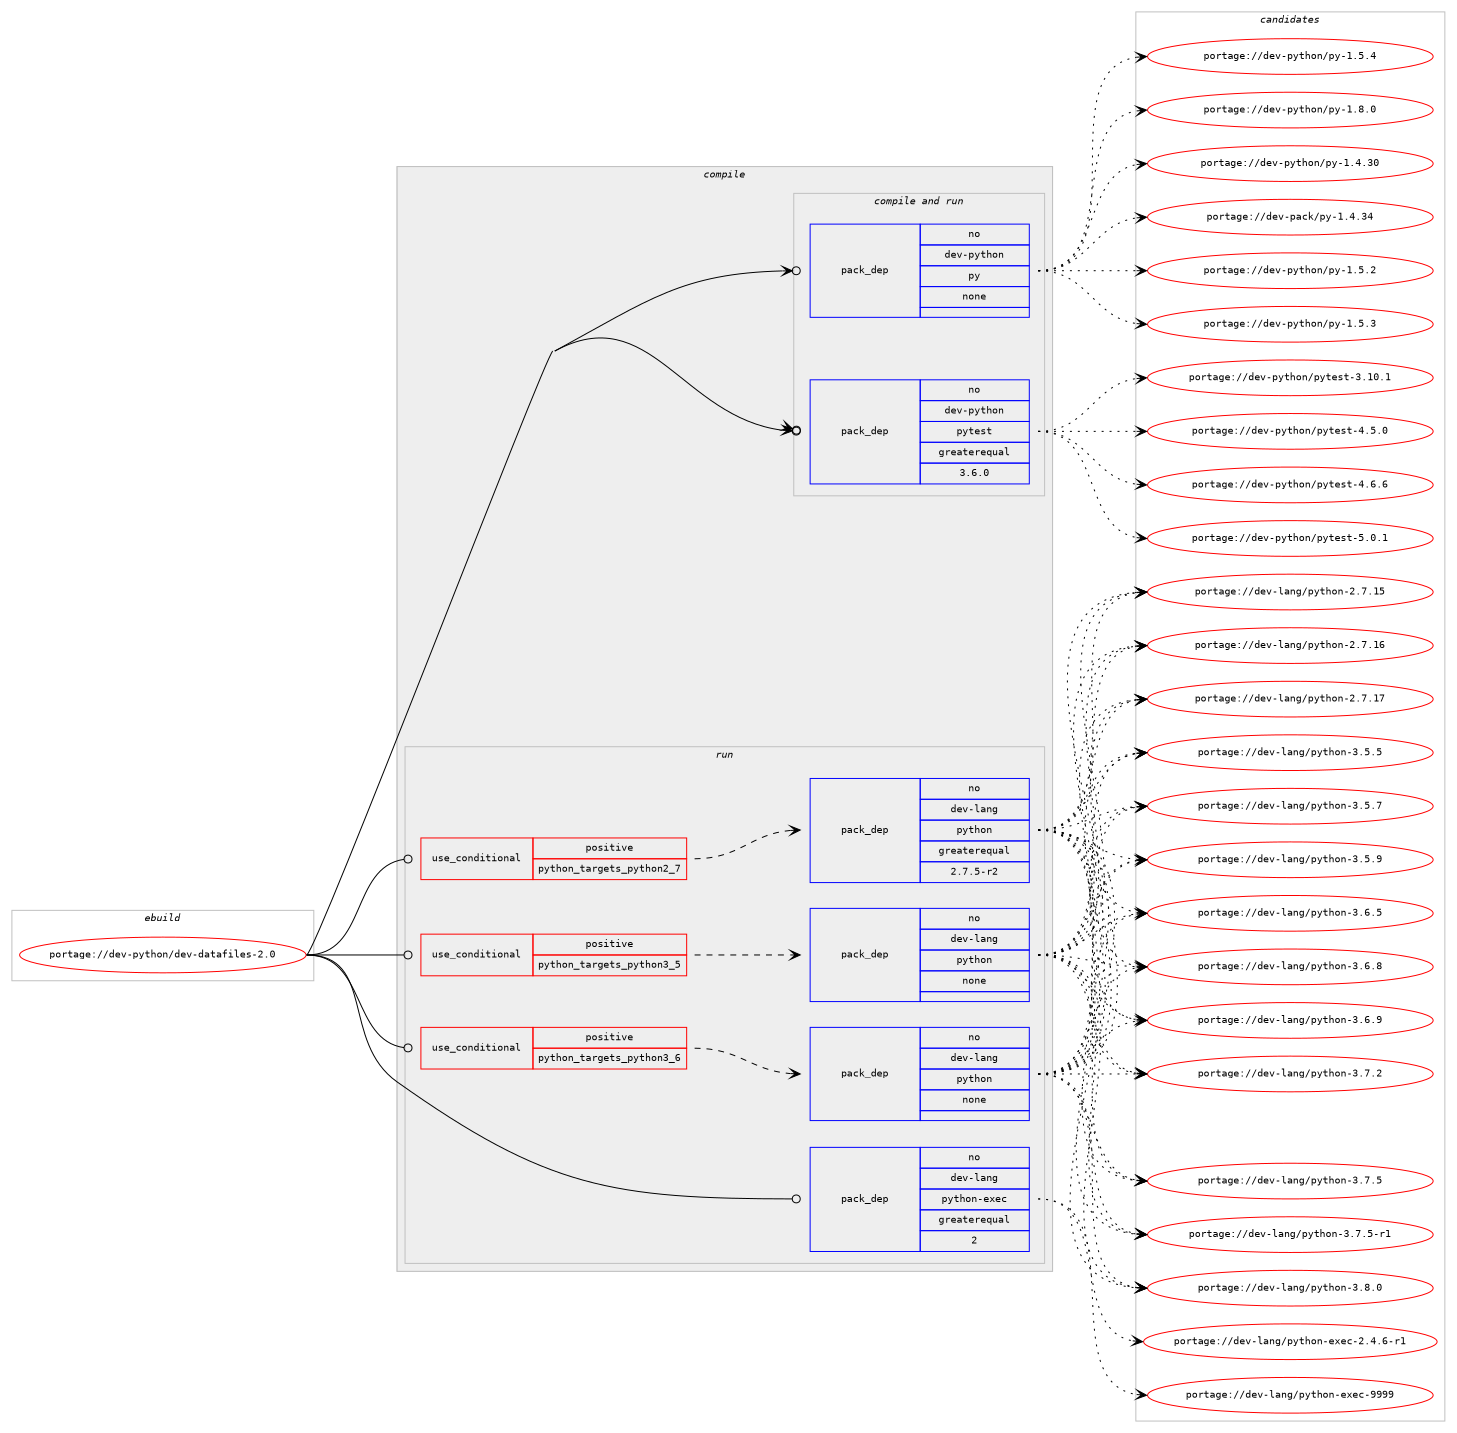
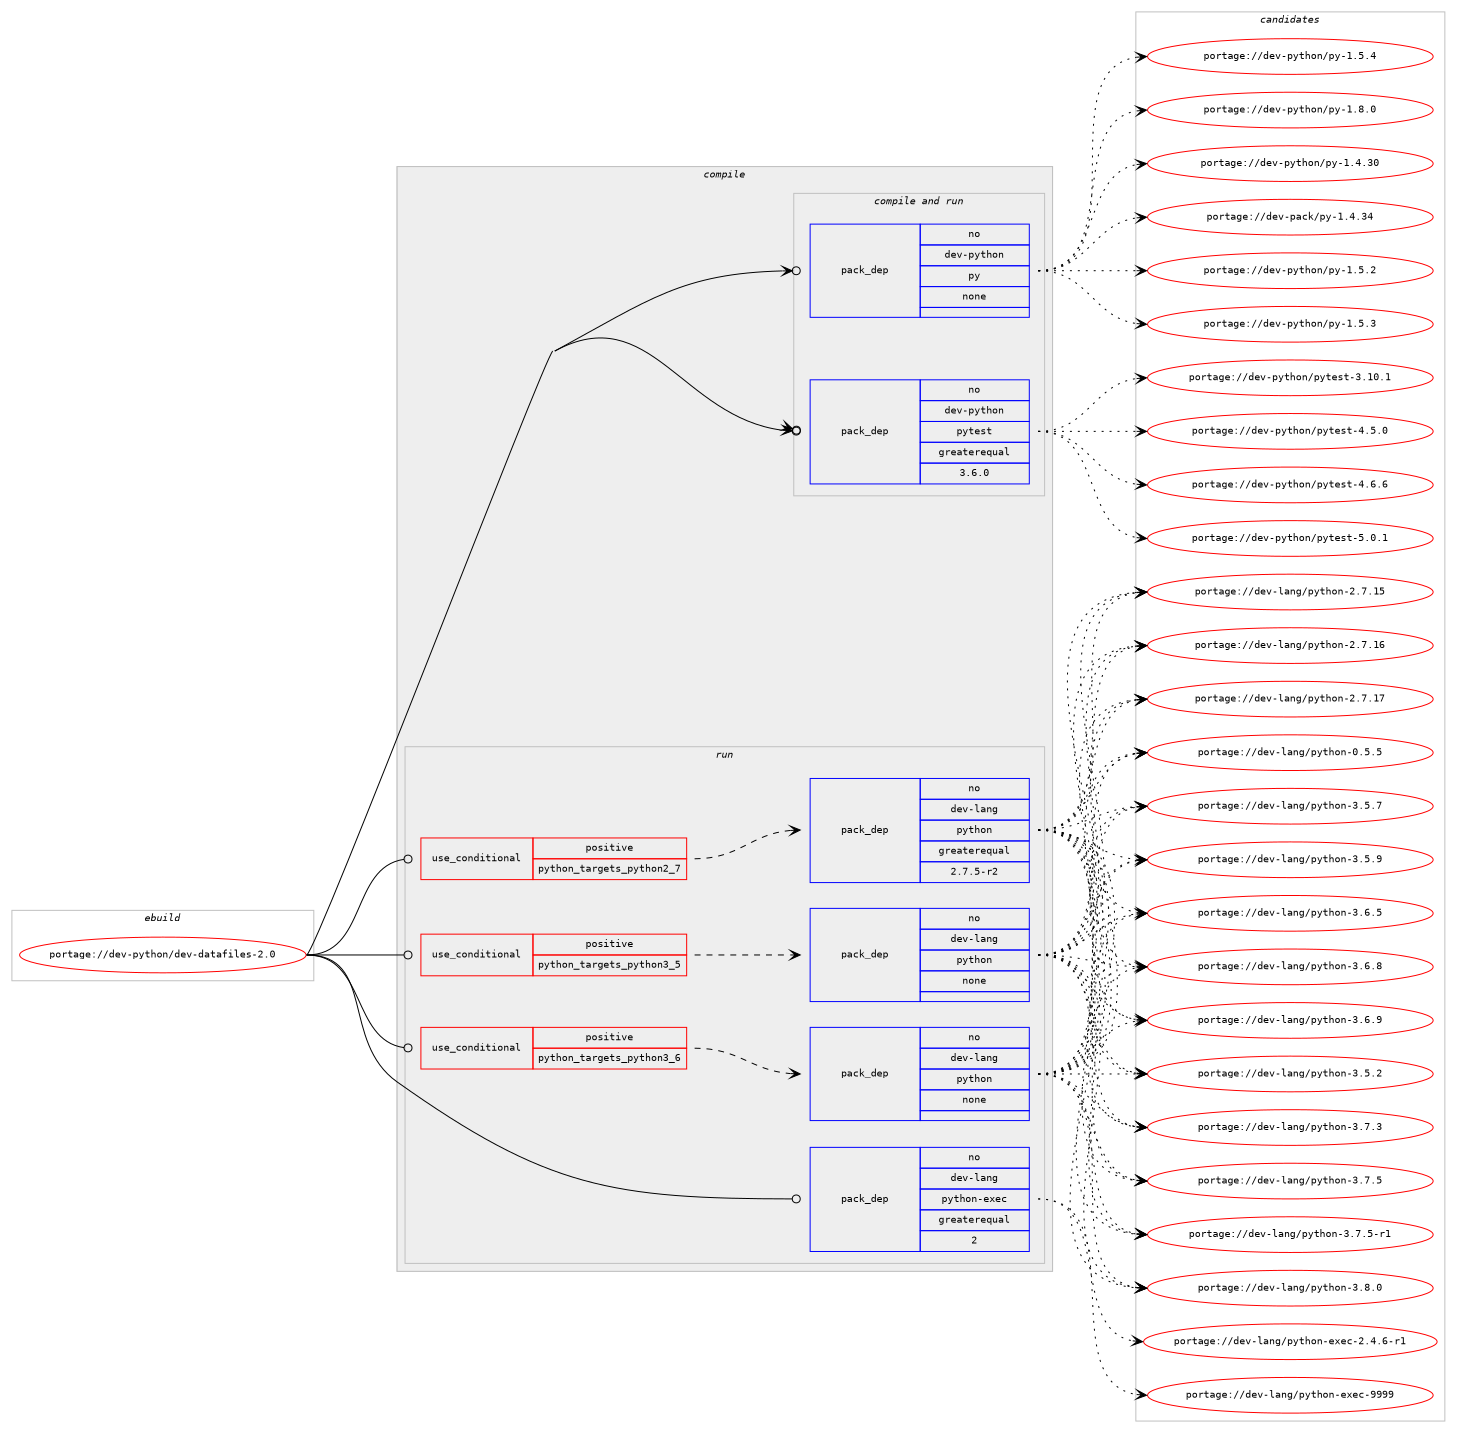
(1290, 753) -> (1290, 753)
(1290, 1074) -> (1290, 1074)
none -> (1290, 1128)
